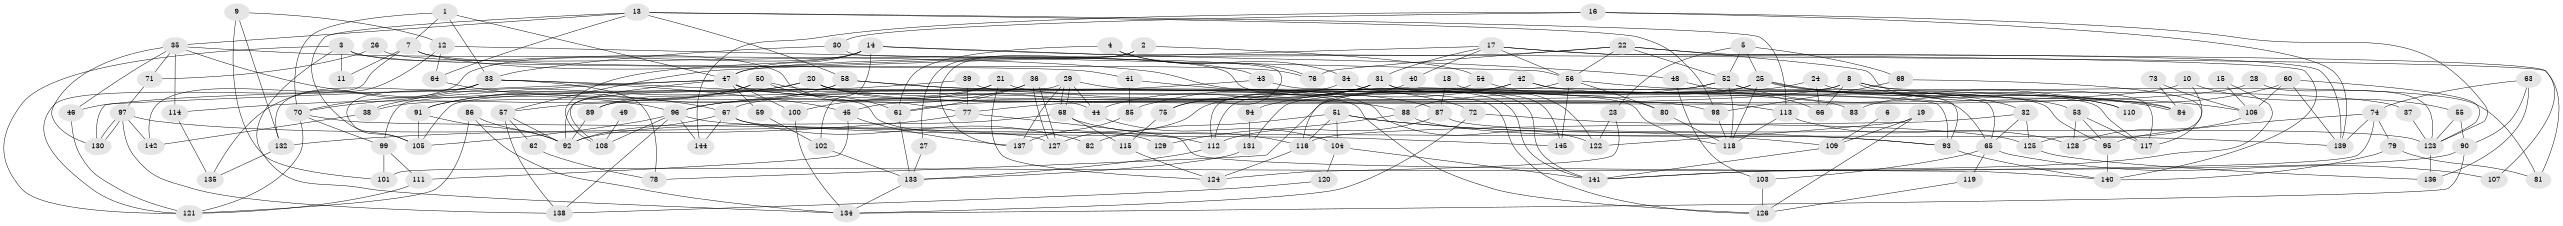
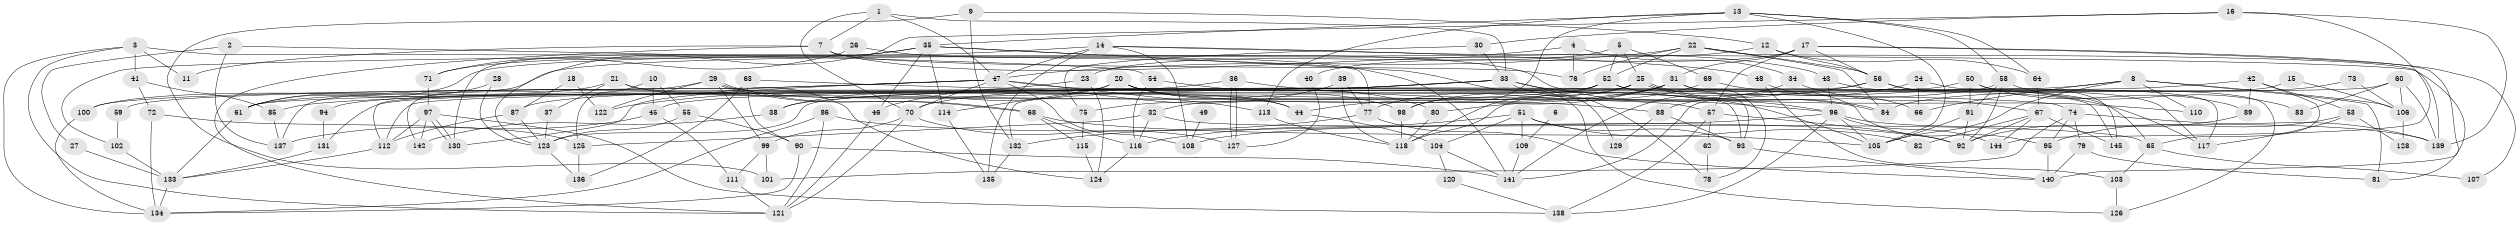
(1921, 113) -> none
(813, 124) -> (1452, 134)
(1928, 132) -> none
(1970, 180) -> none
